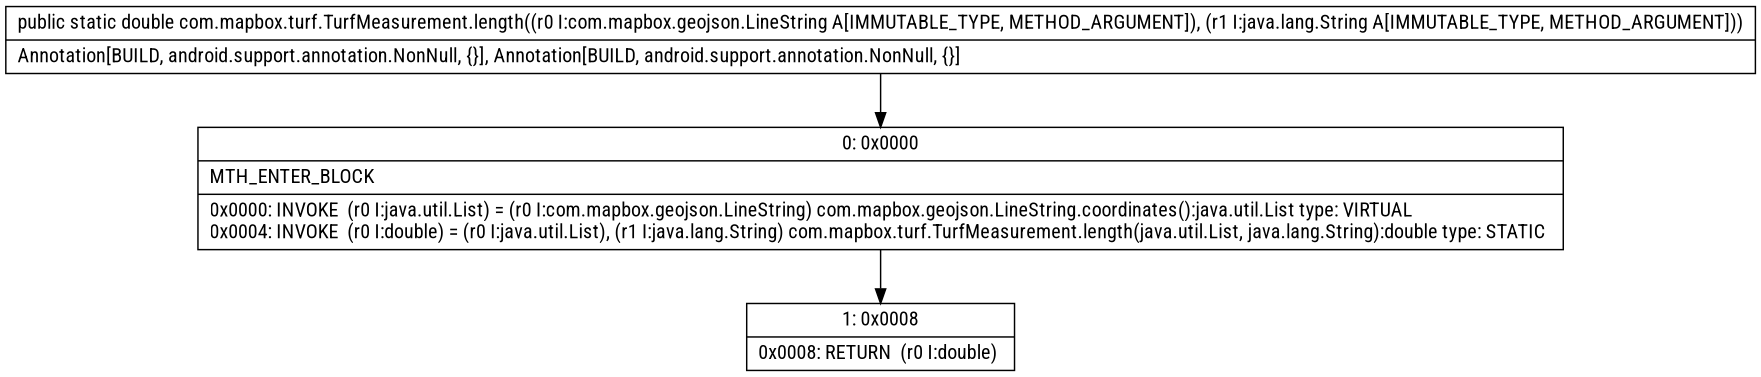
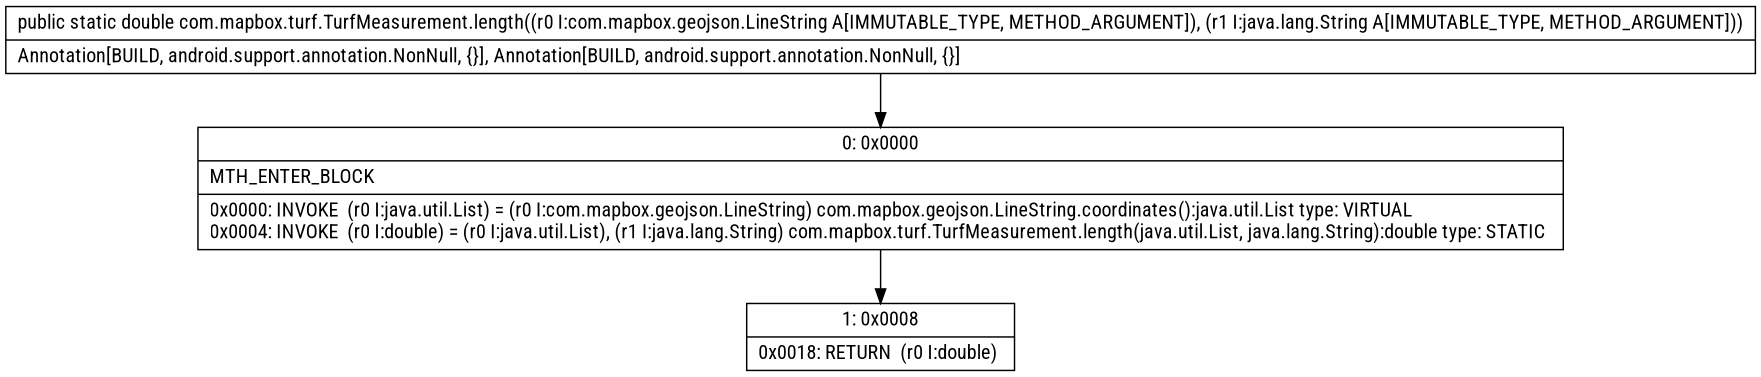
(881, 353) -> (881, 353)
